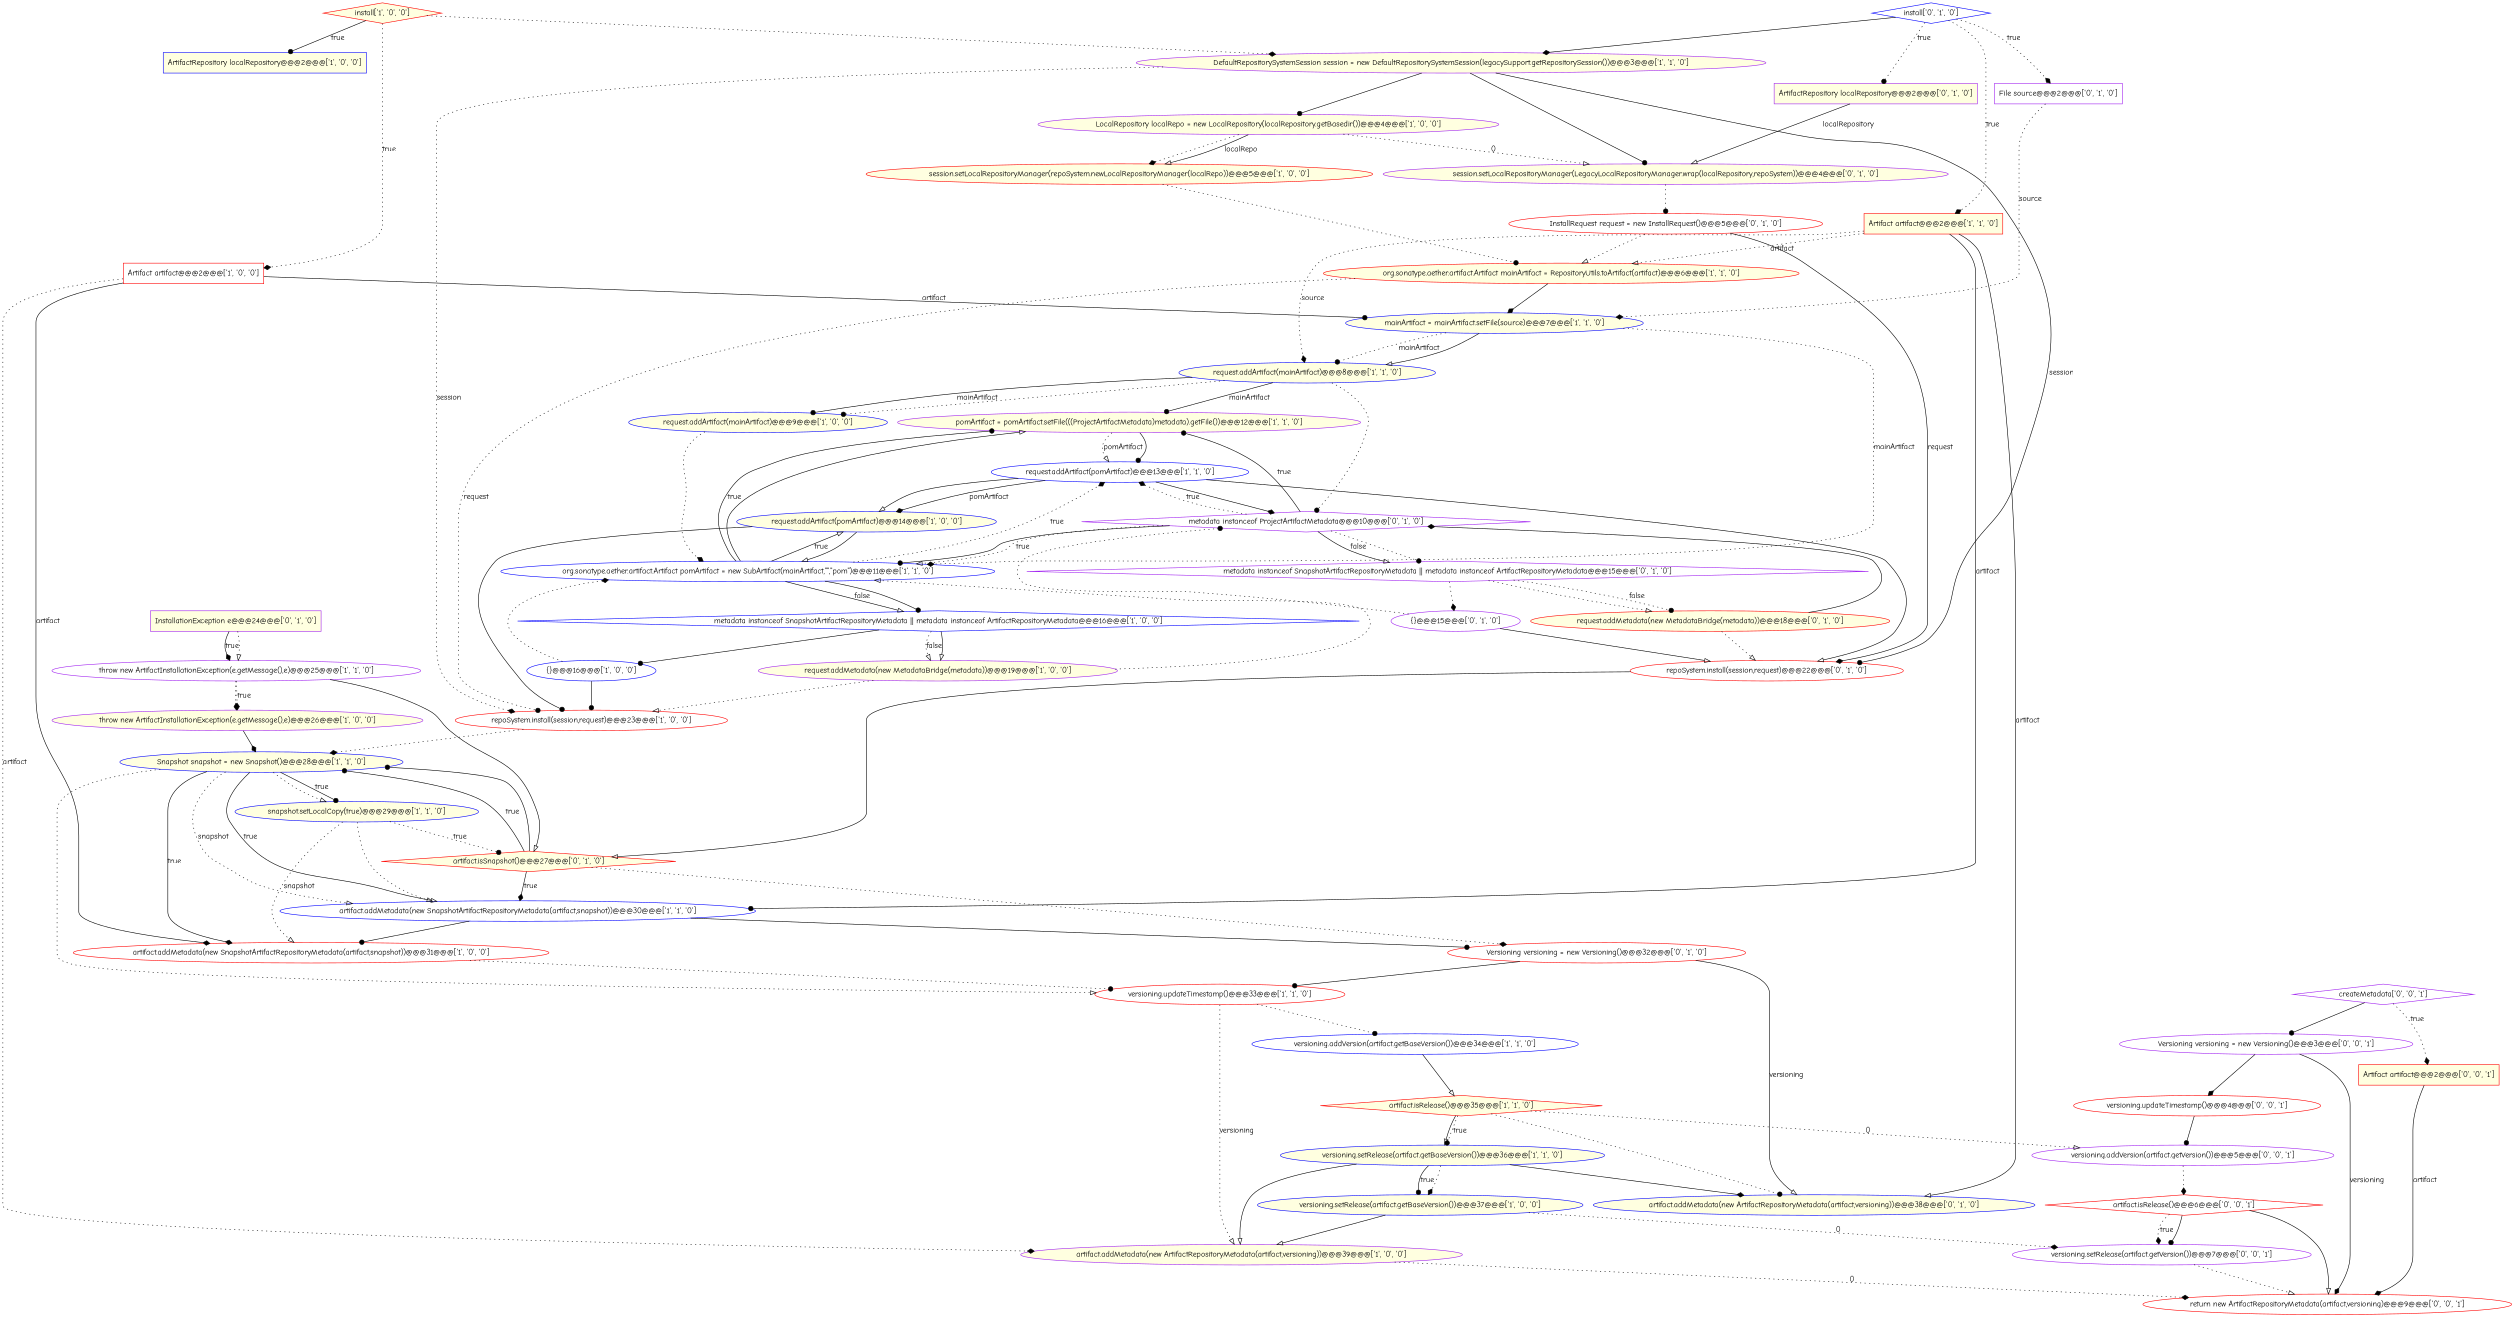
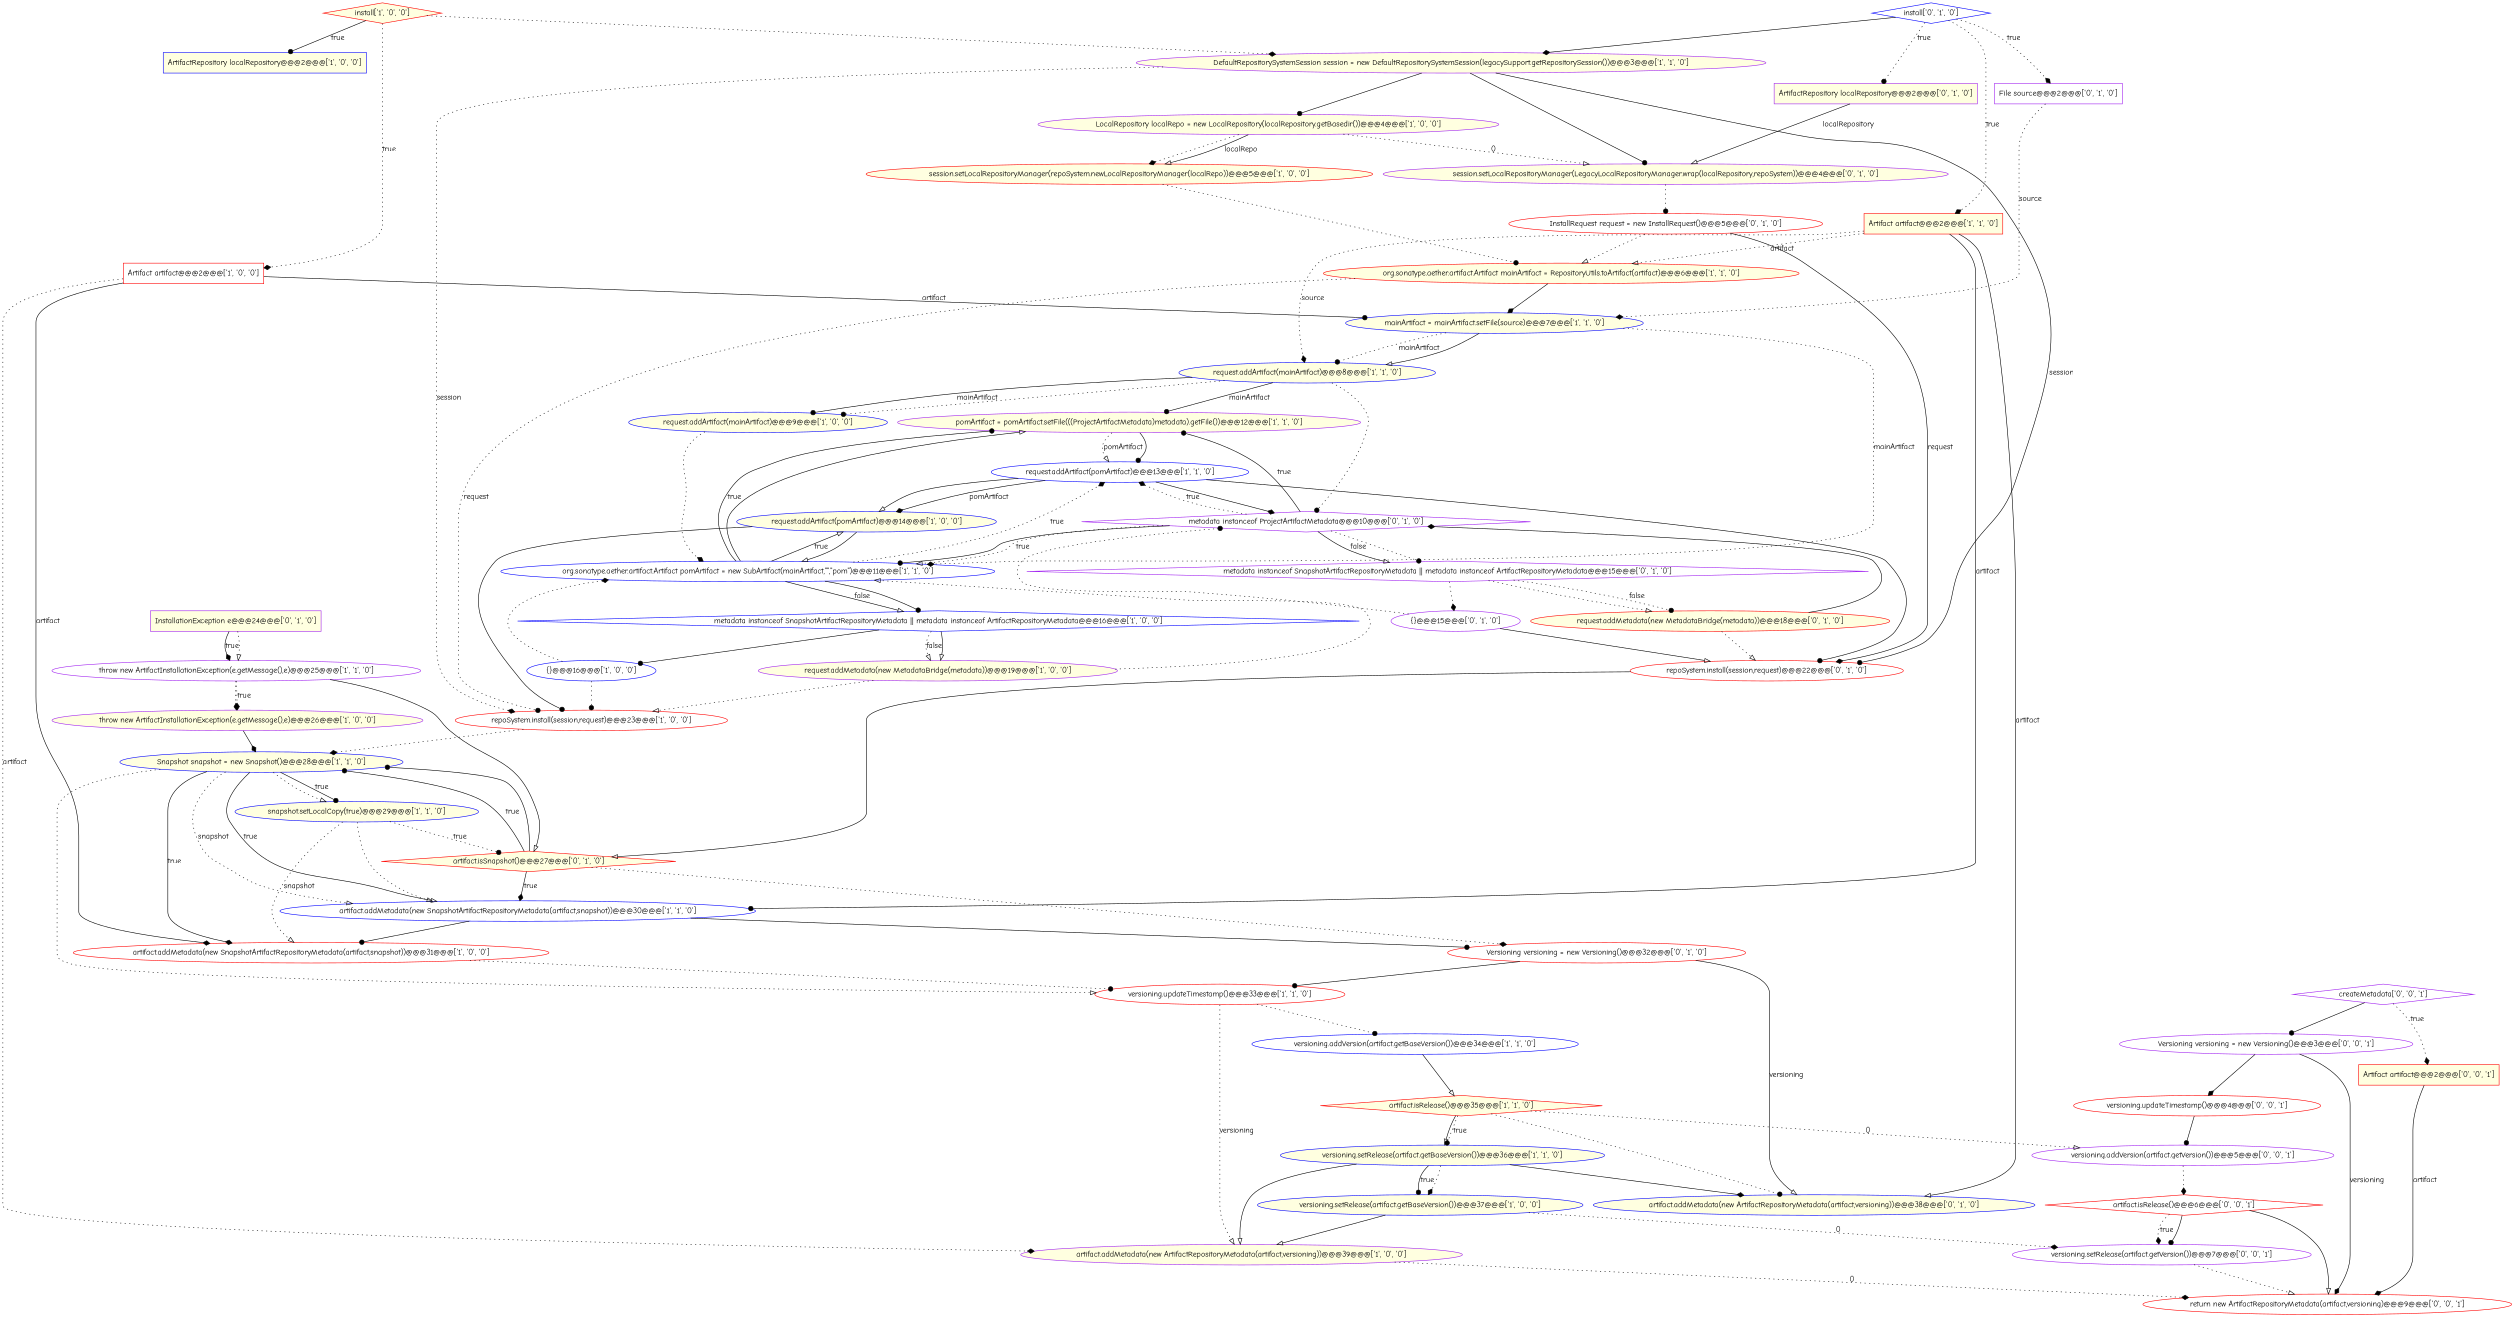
(1626, 519) -> (1626, 519)
(591, 693) -> (591, 693)
